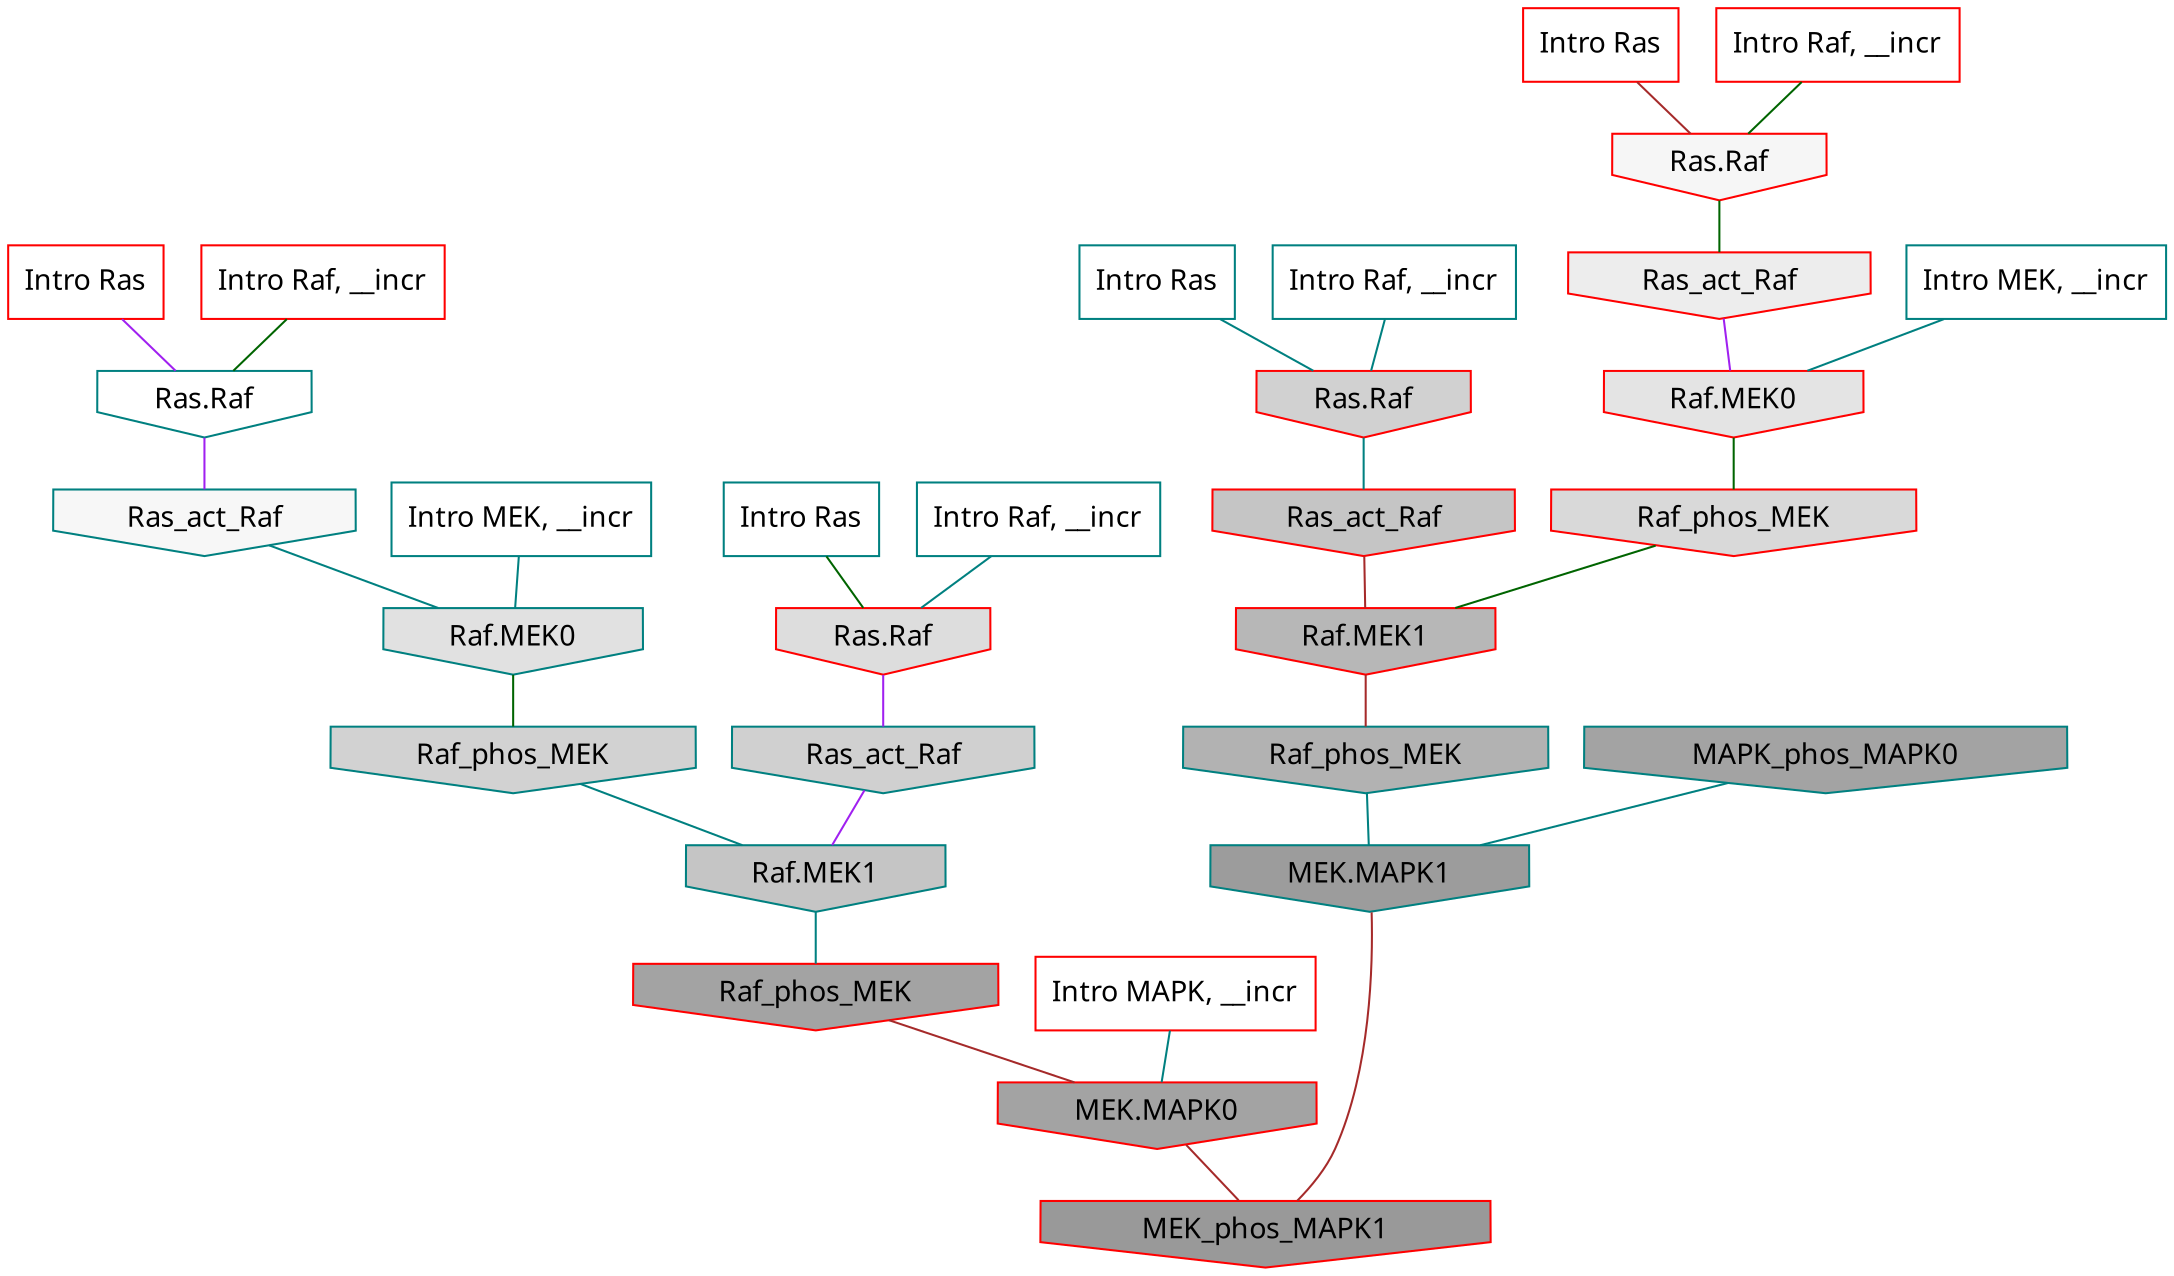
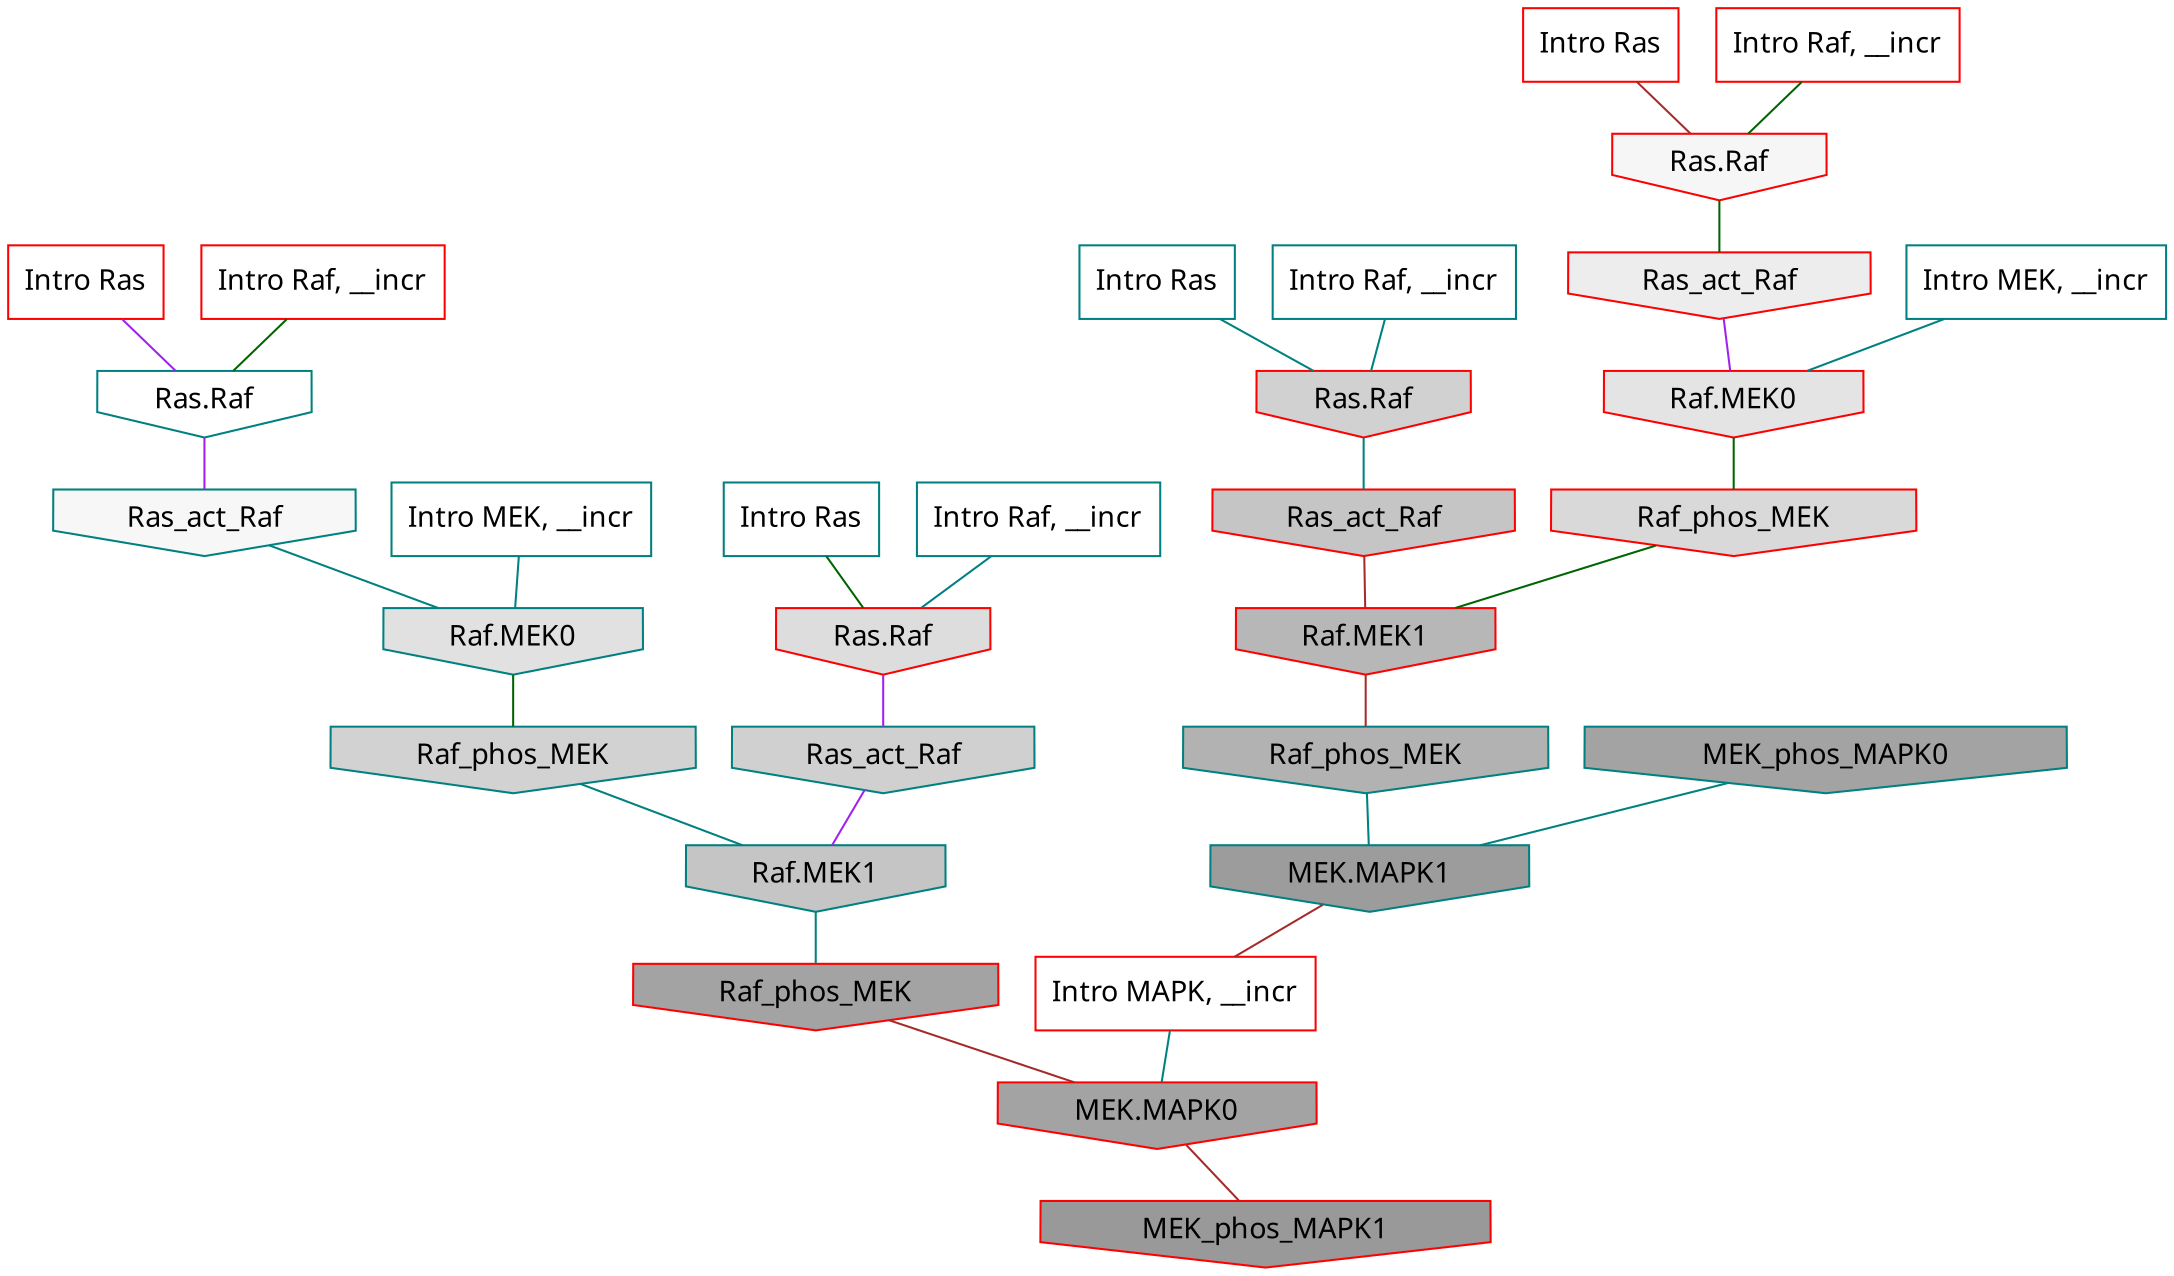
(1826, 756) -> (1826, 756)
(1360, 1064) -> (1279, 931)
